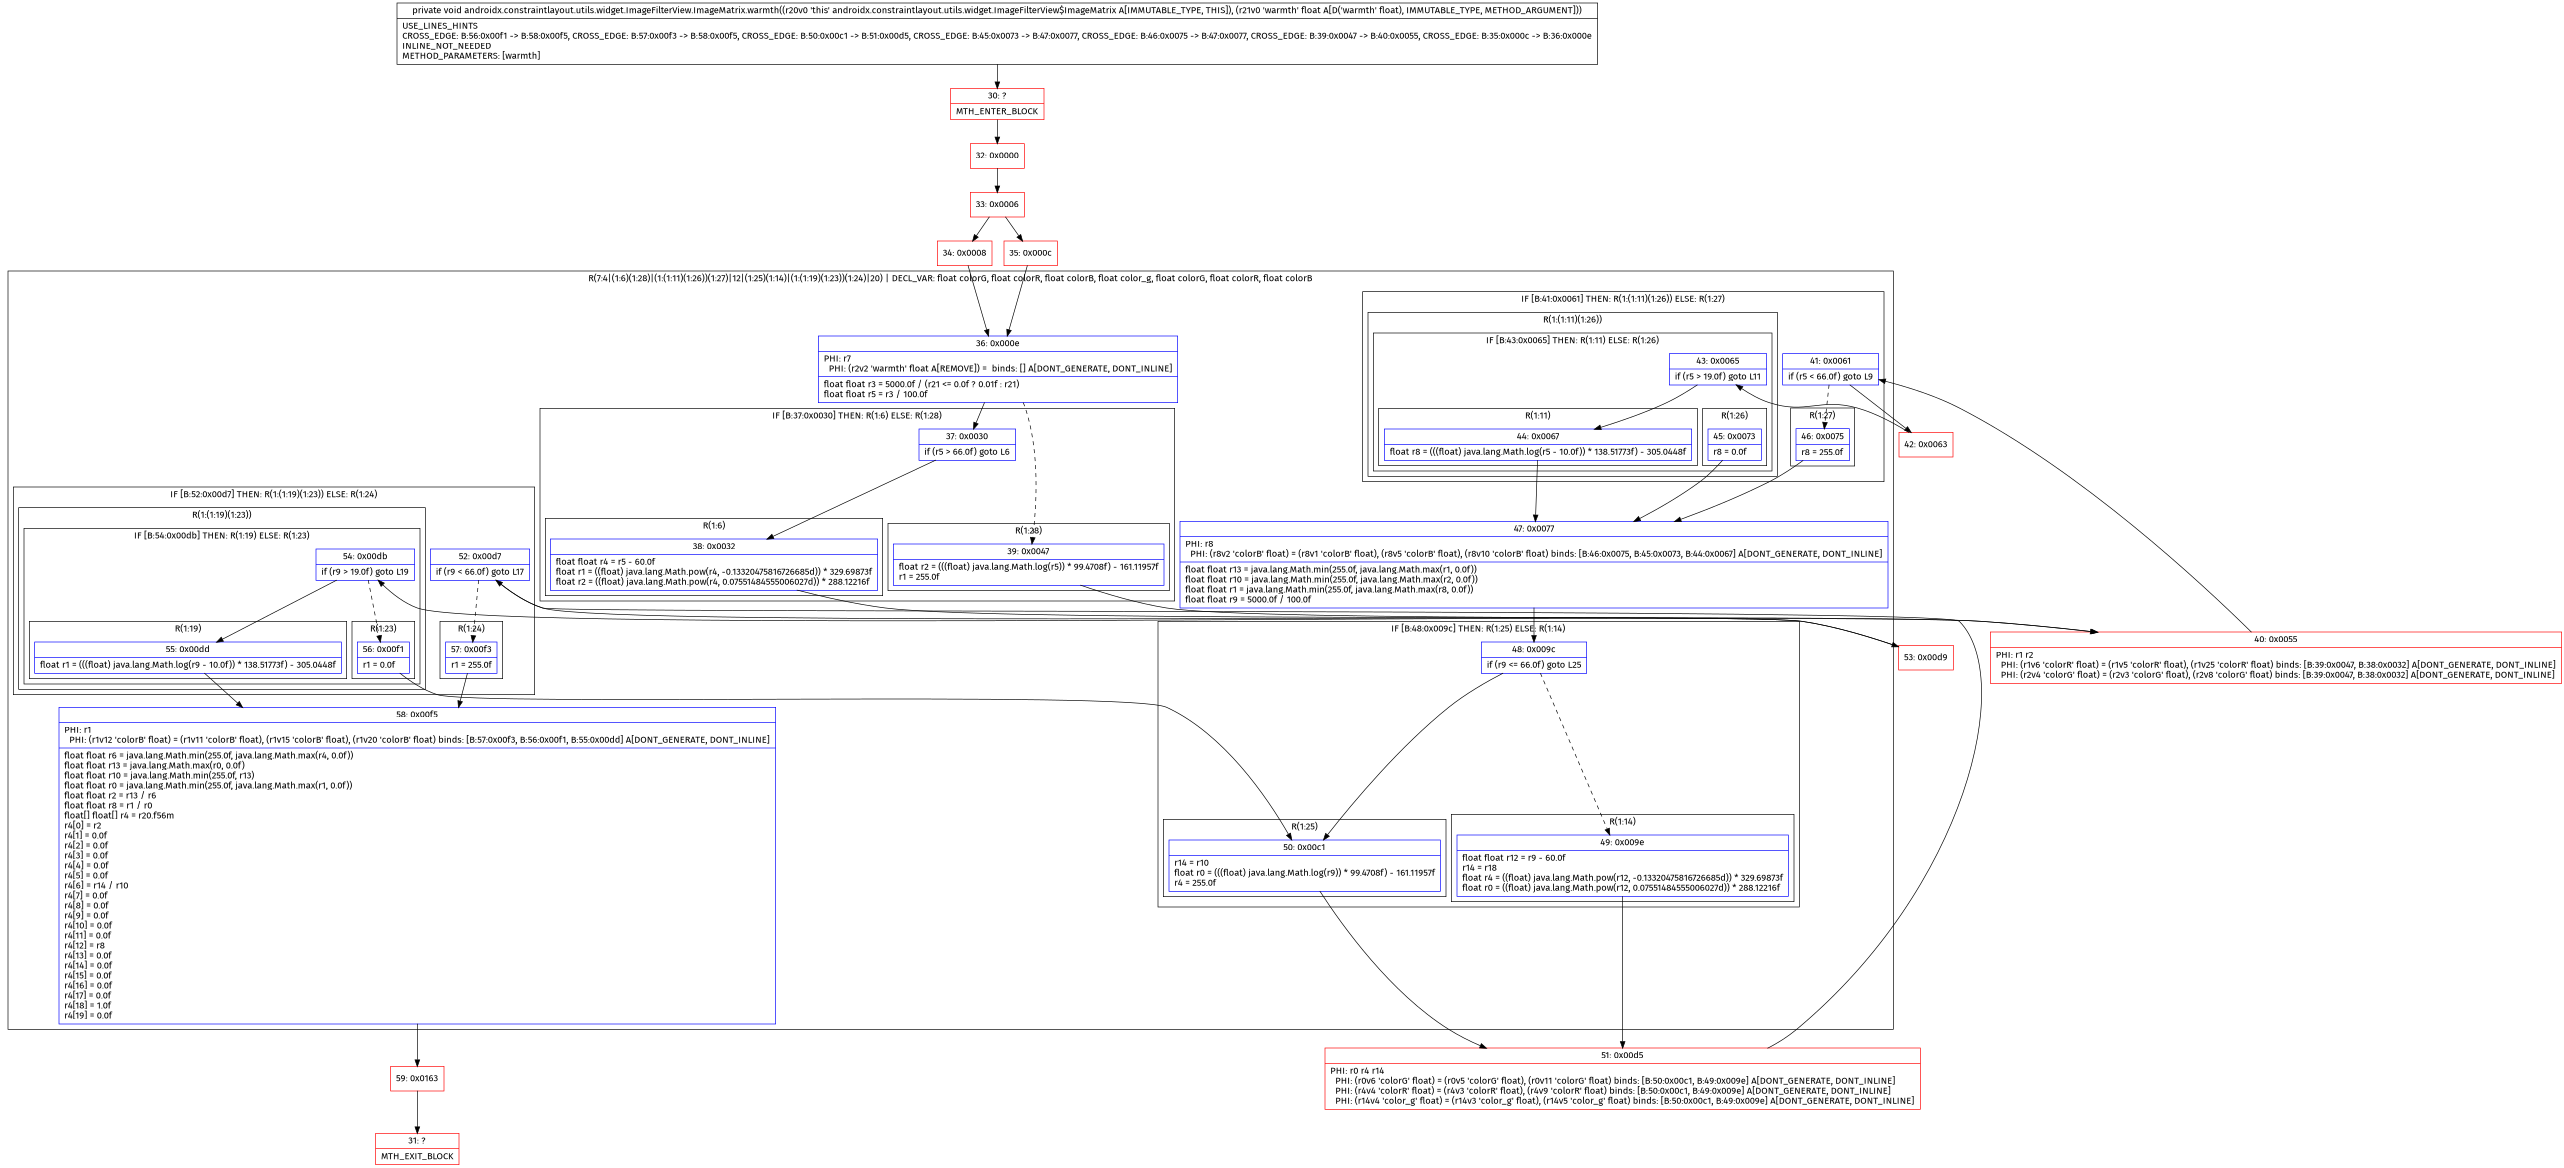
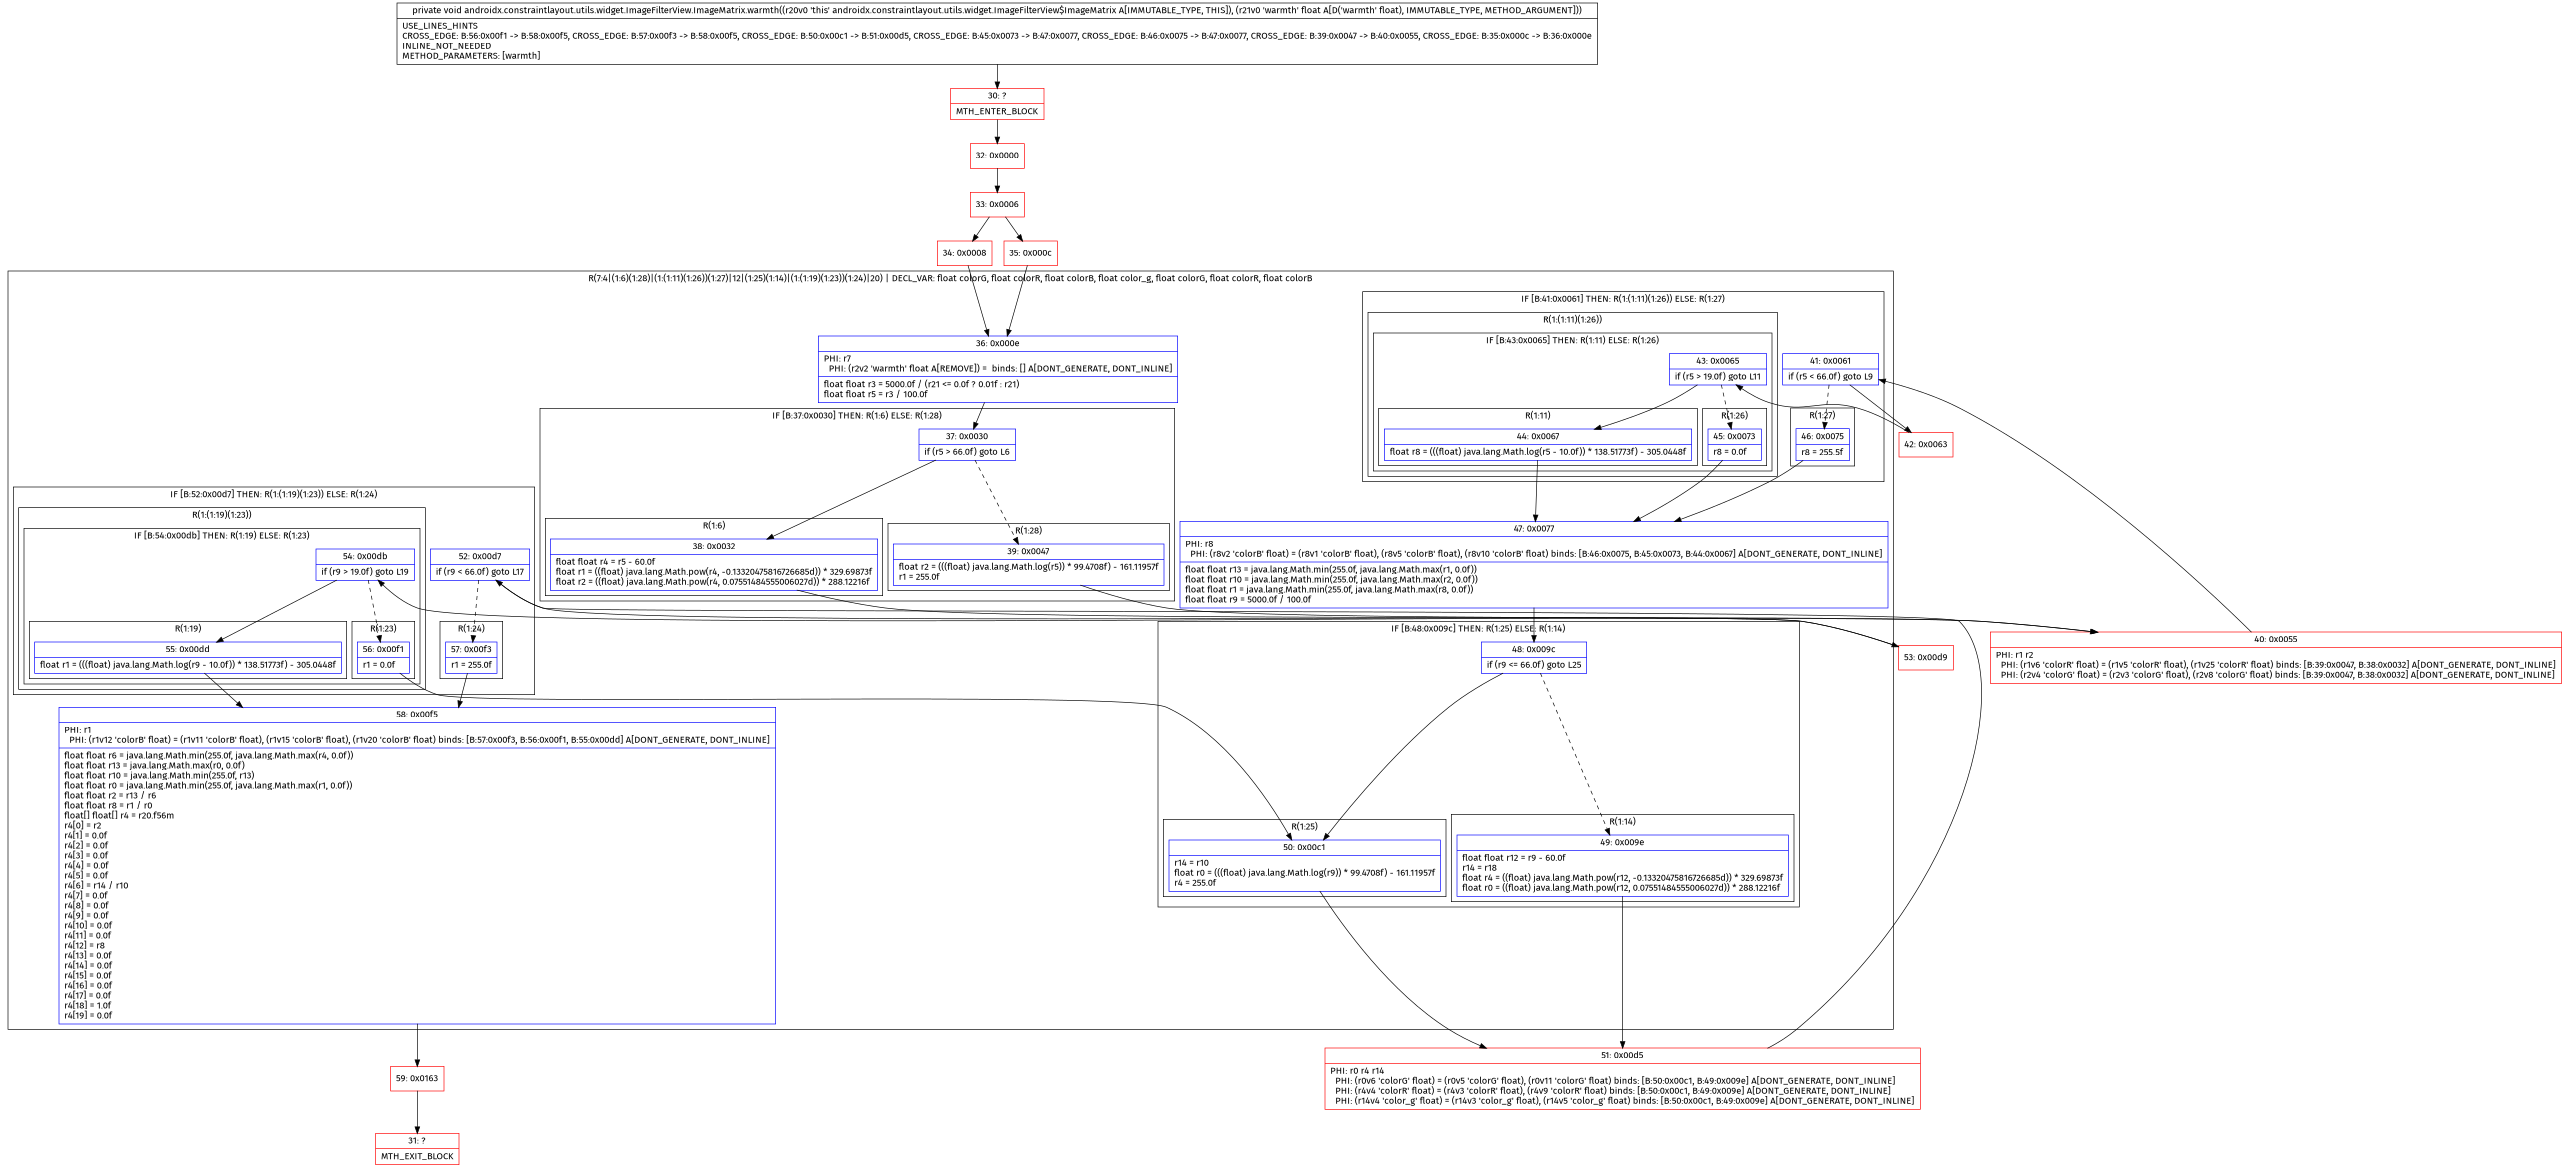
none -> (1726, 404)
(1822, 452) -> (1822, 452)
(1036, 469) -> (995, 499)
